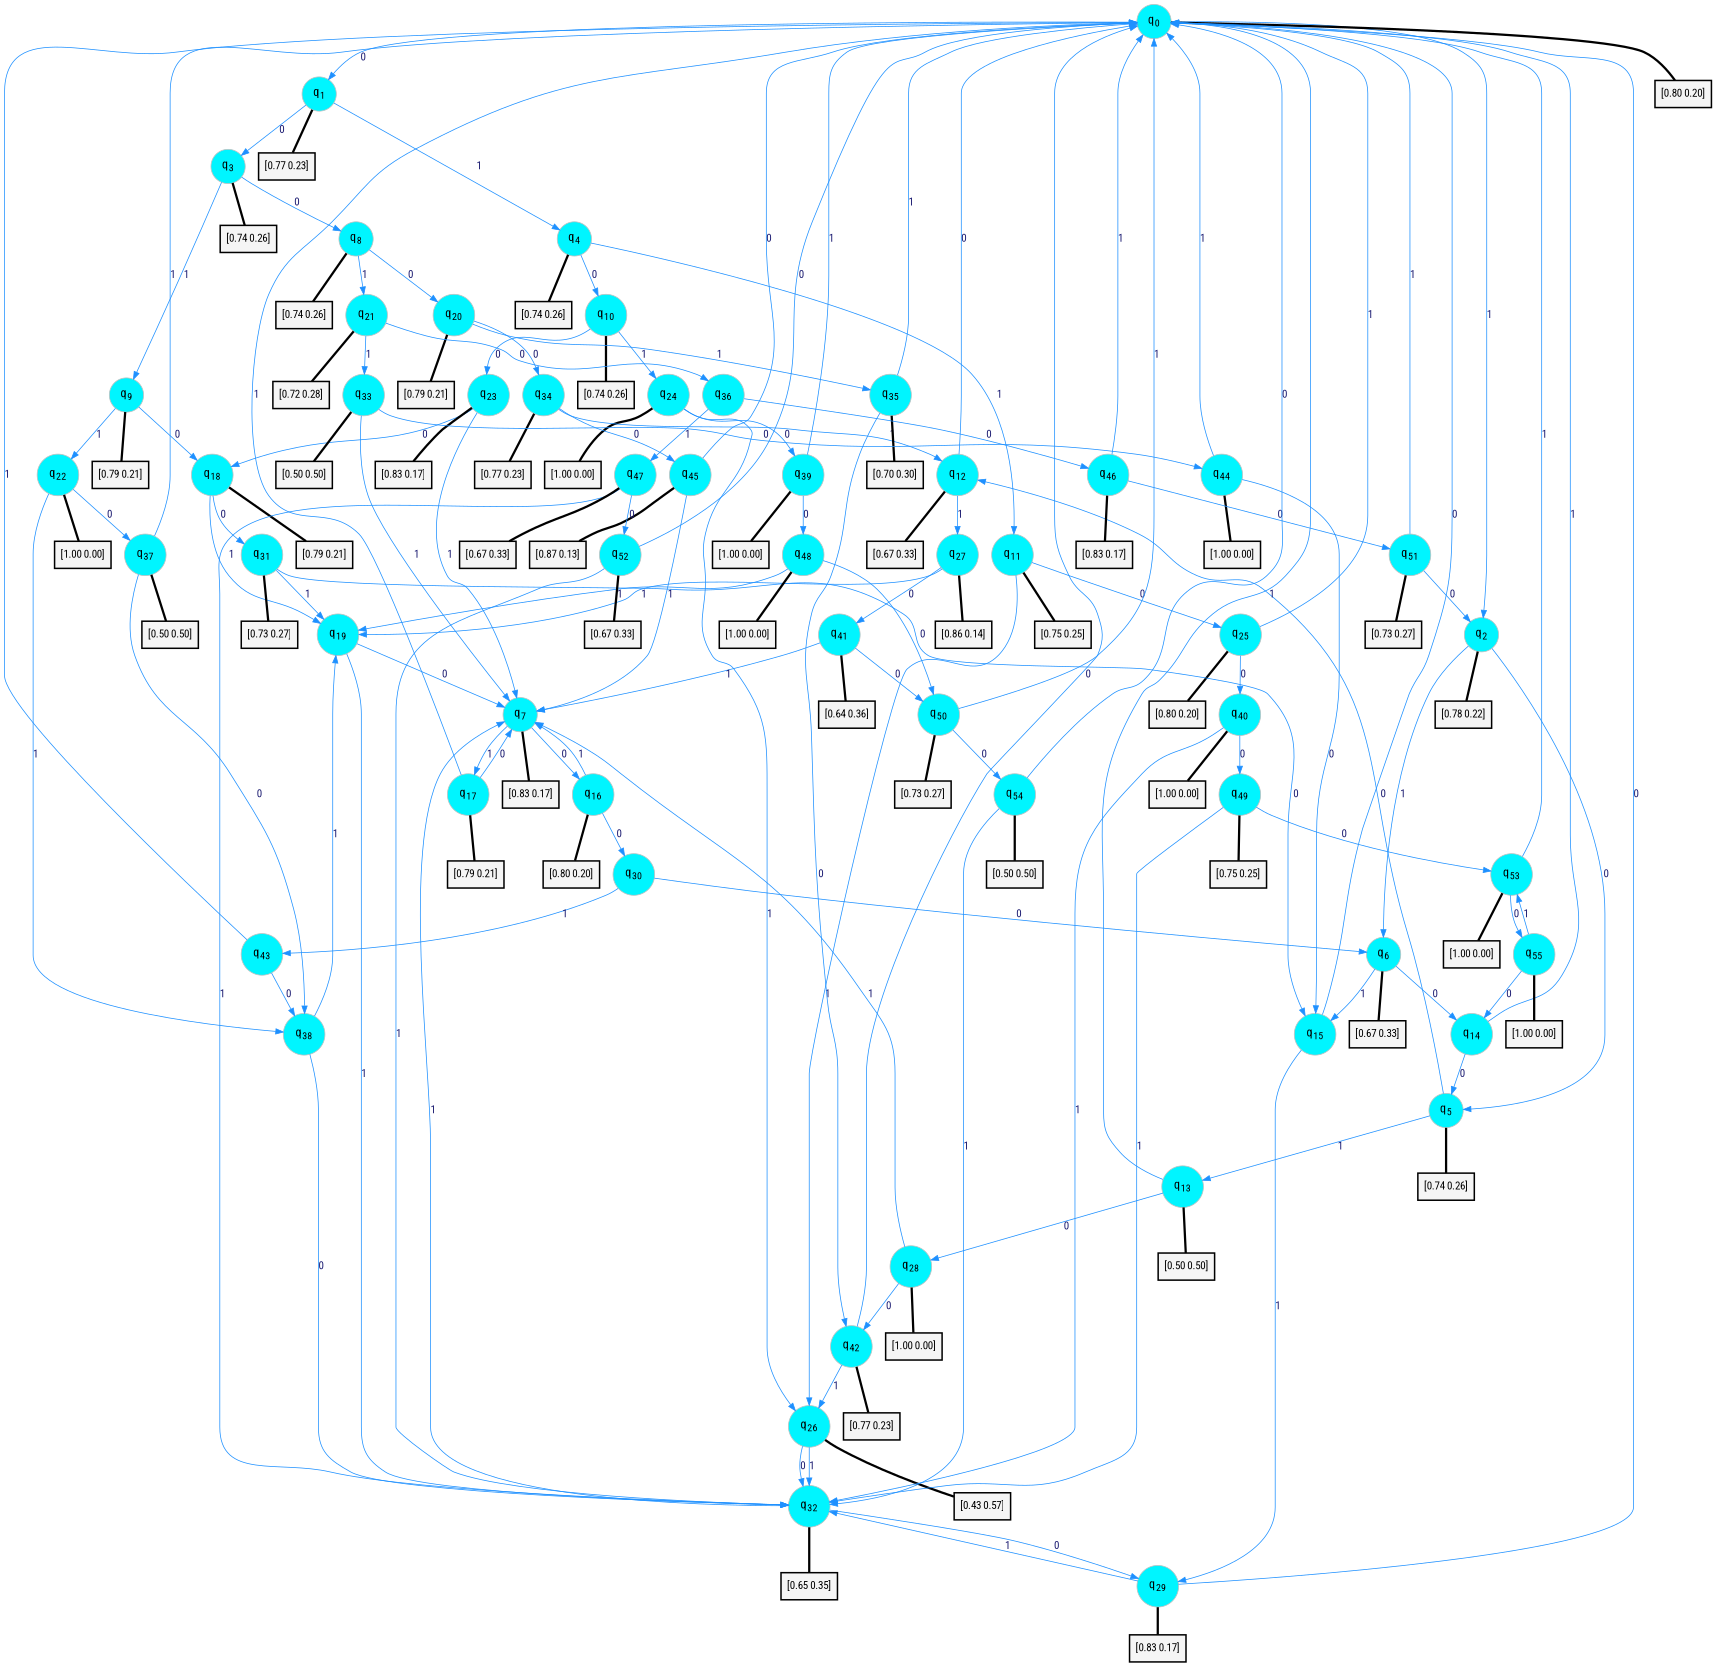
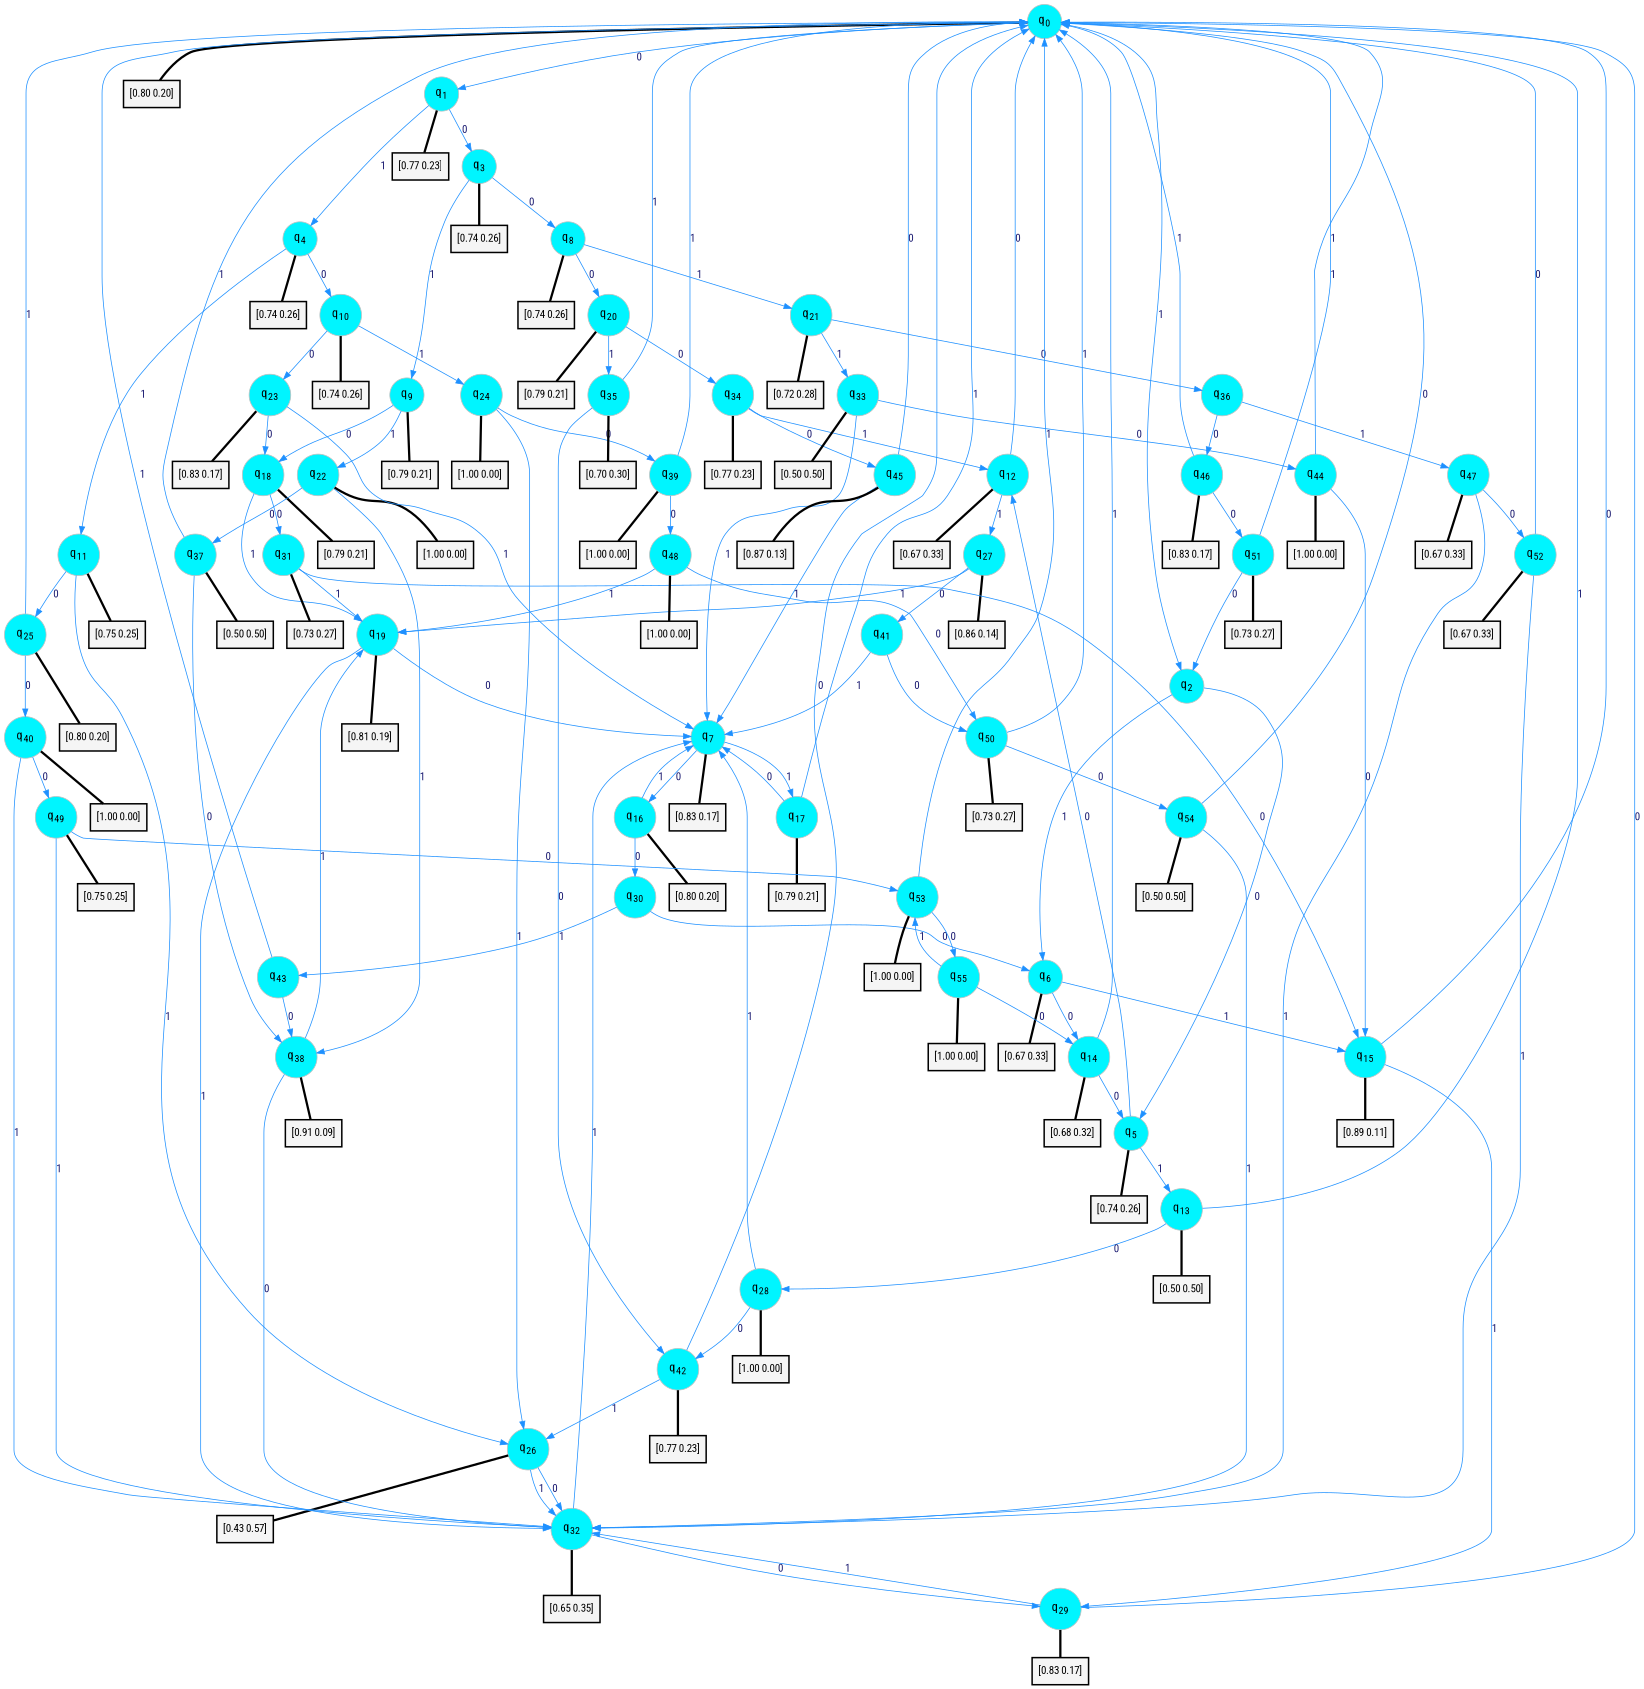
(847, 715) -> none
(1463, 715) -> none
none -> (370, 737)
none -> (314, 1133)
none -> (1072, 1133)
none -> (1365, 1133)
